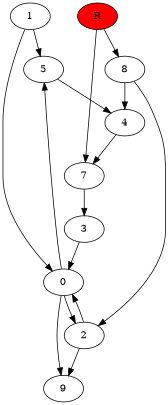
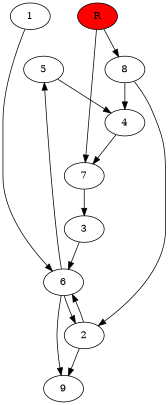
(36, 39) -> none
(64, 282) -> (64, 282)
